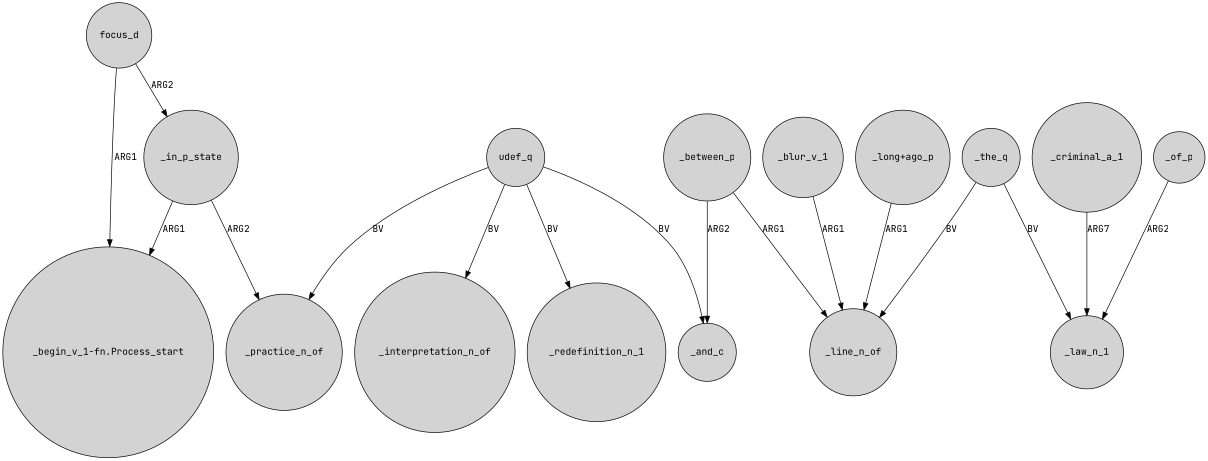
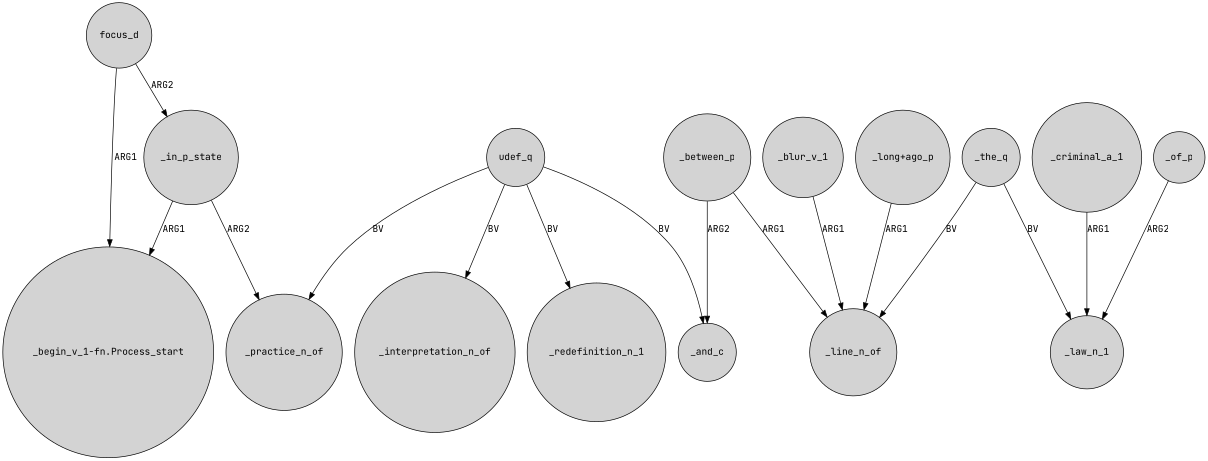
(1098, 229) -> (1098, 229)
